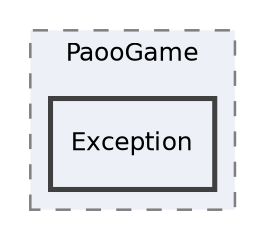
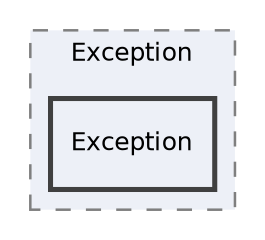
(133, 54) -> (133, 54)
